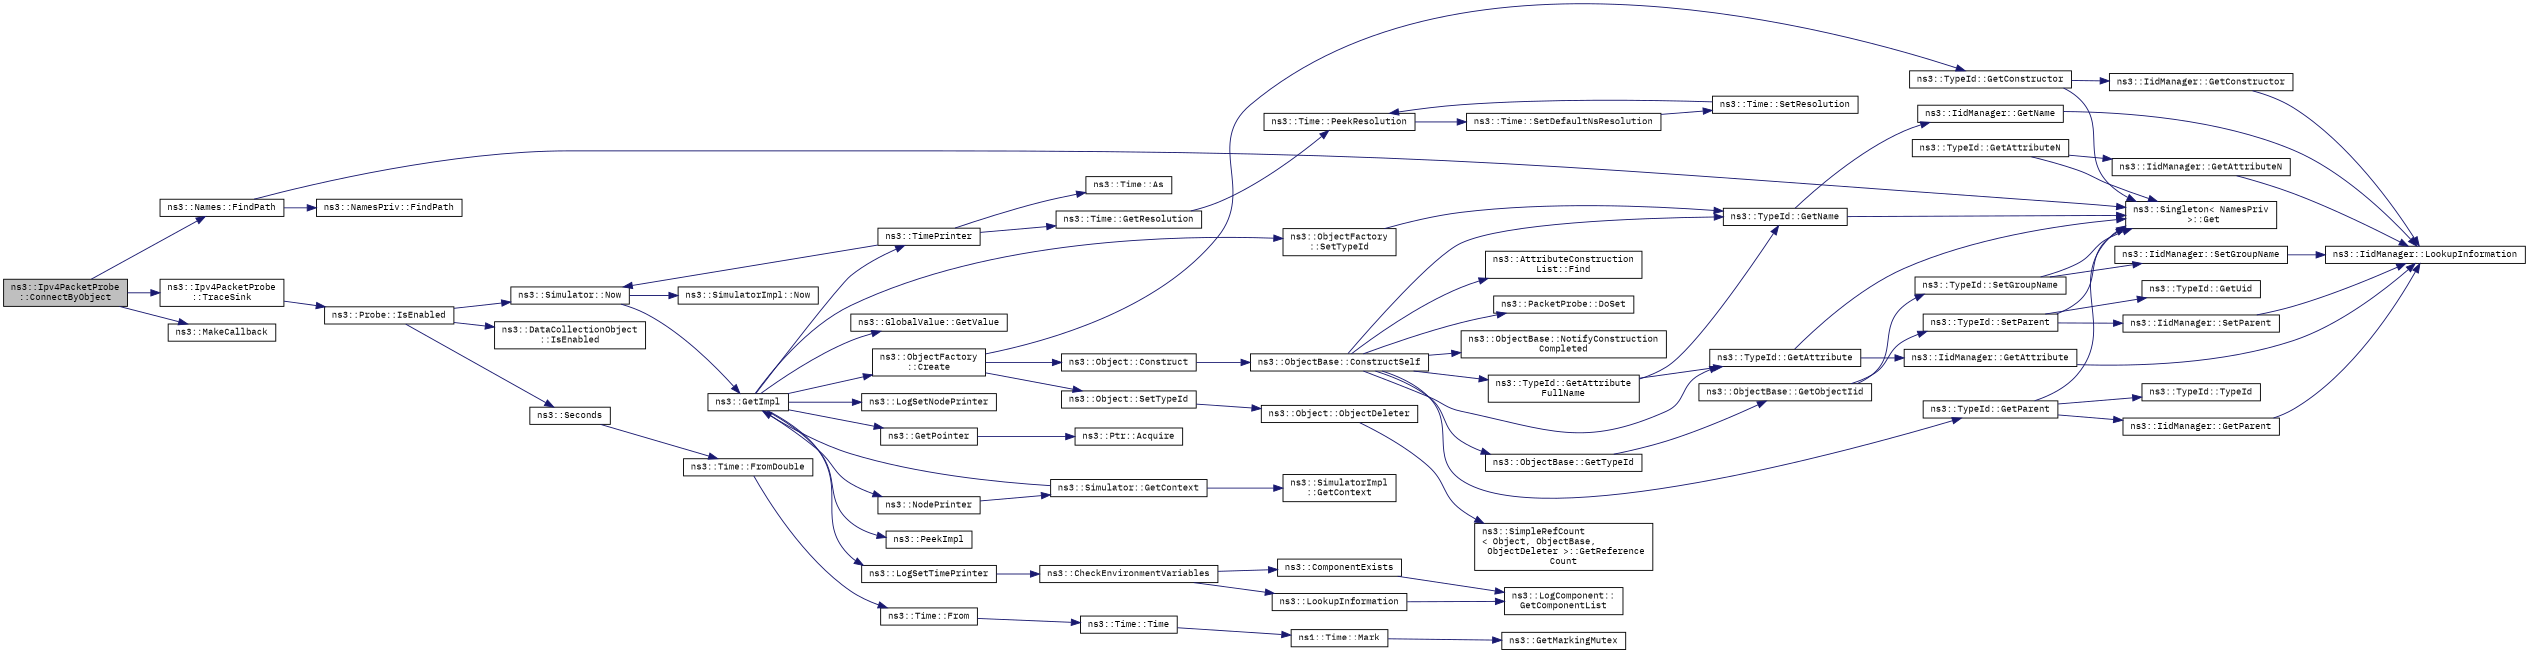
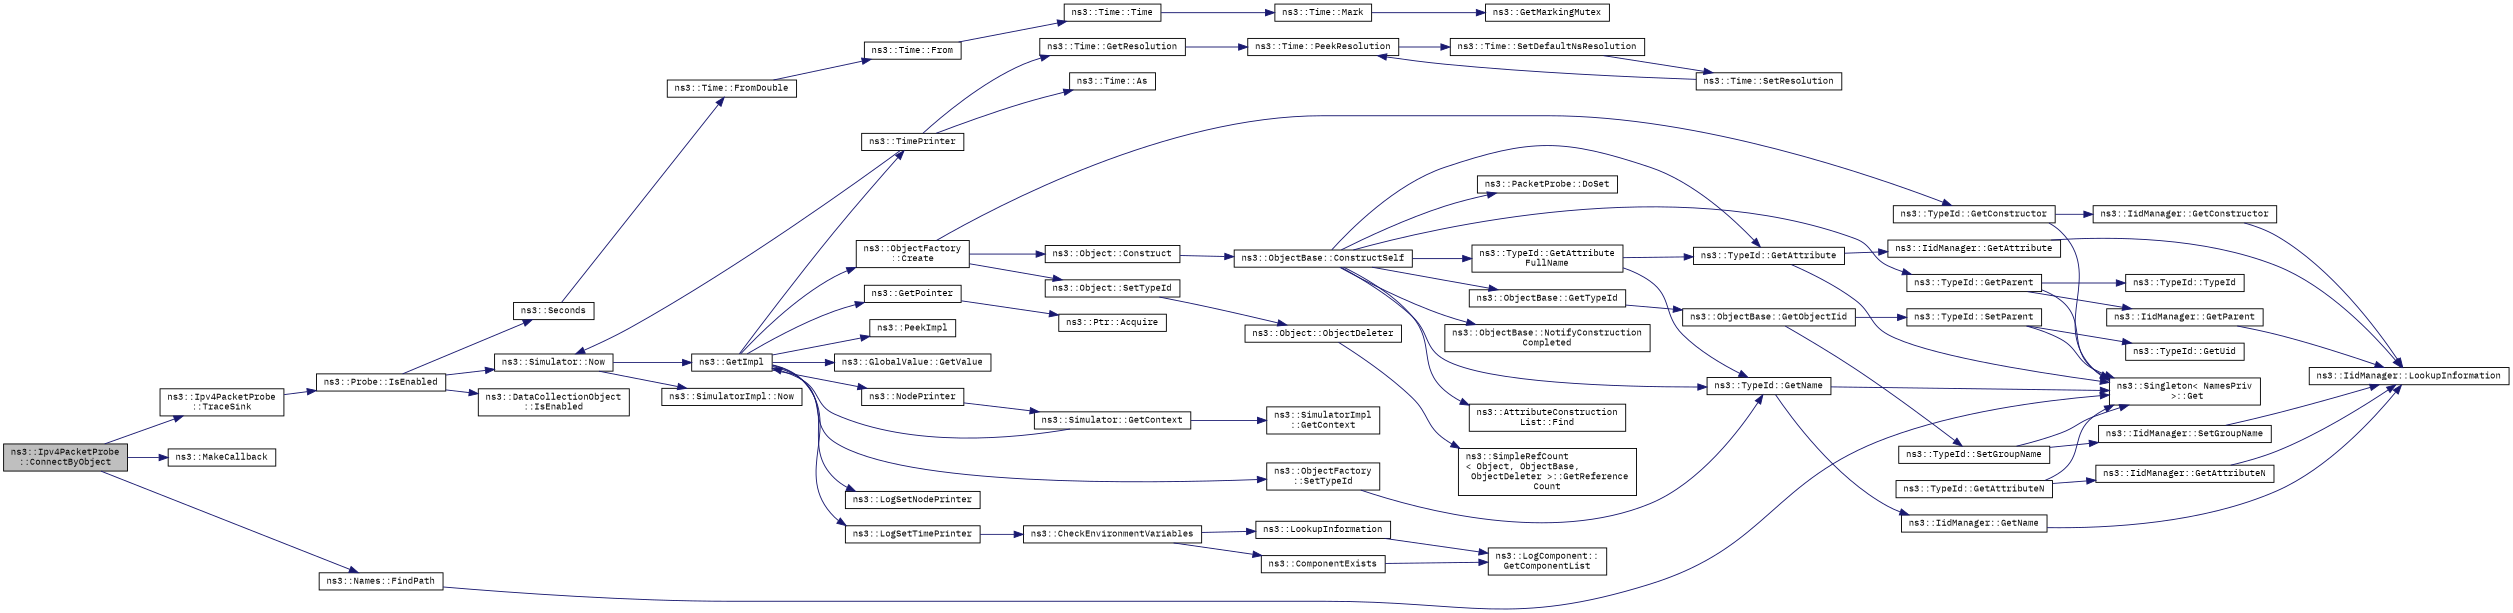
(389, 208) -> none
(2201, 324) -> none
(1340, 638) -> (1323, 13)
